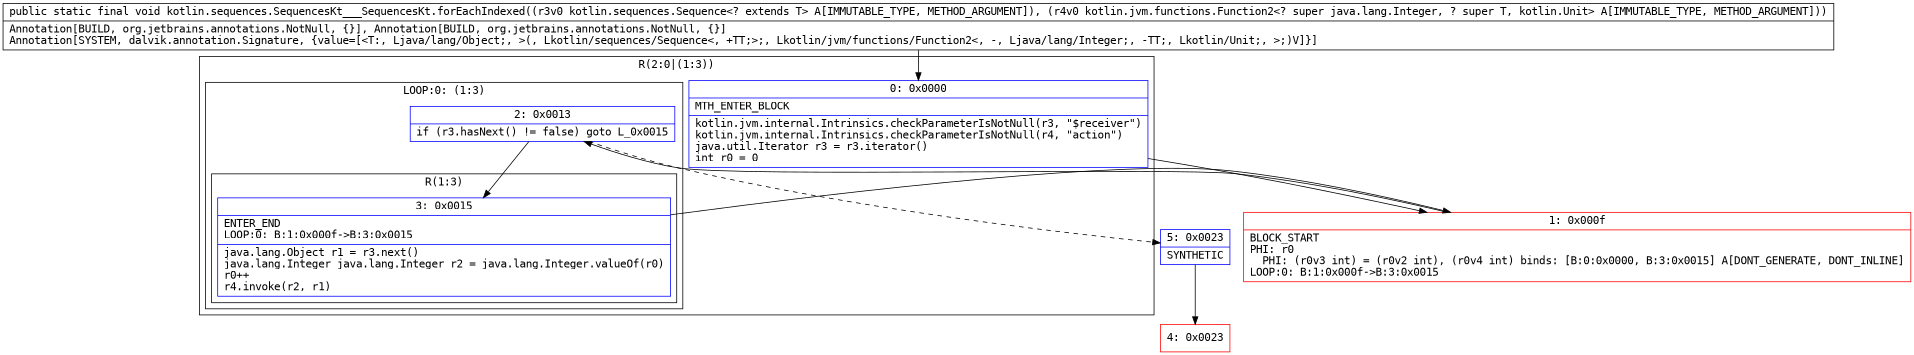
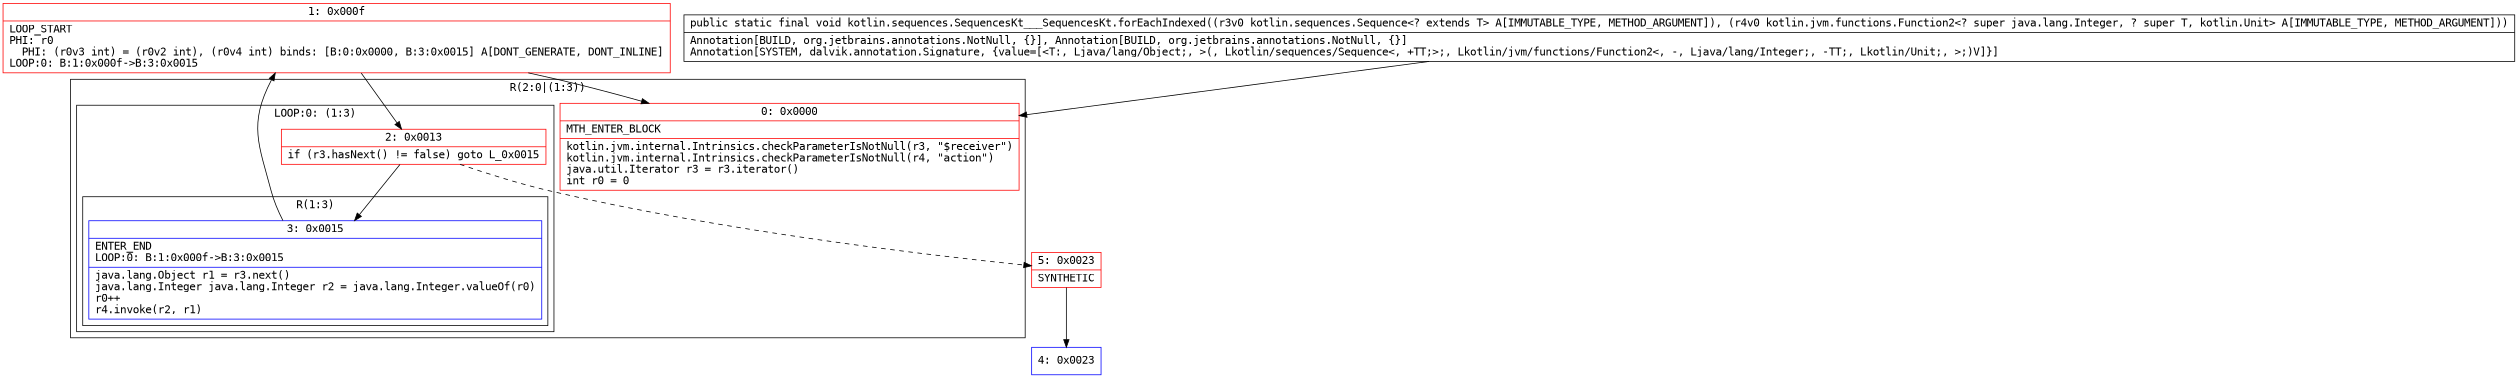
(543, 124) -> (414, 147)
(918, 124) -> (790, 147)
(1284, 183) -> (585, 86)
(1284, 238) -> (41, 29)
(1195, 247) -> (1066, 270)
(1195, 338) -> (1066, 361)
